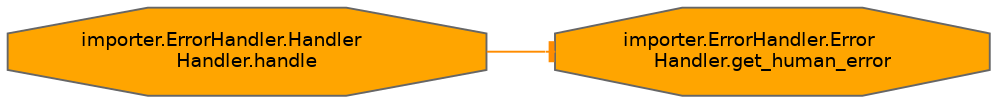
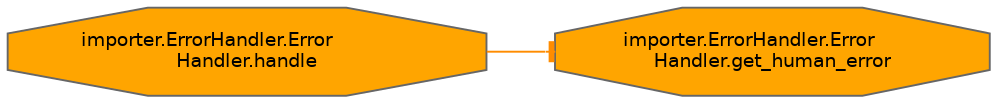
(247, 52) -> (247, 52)
